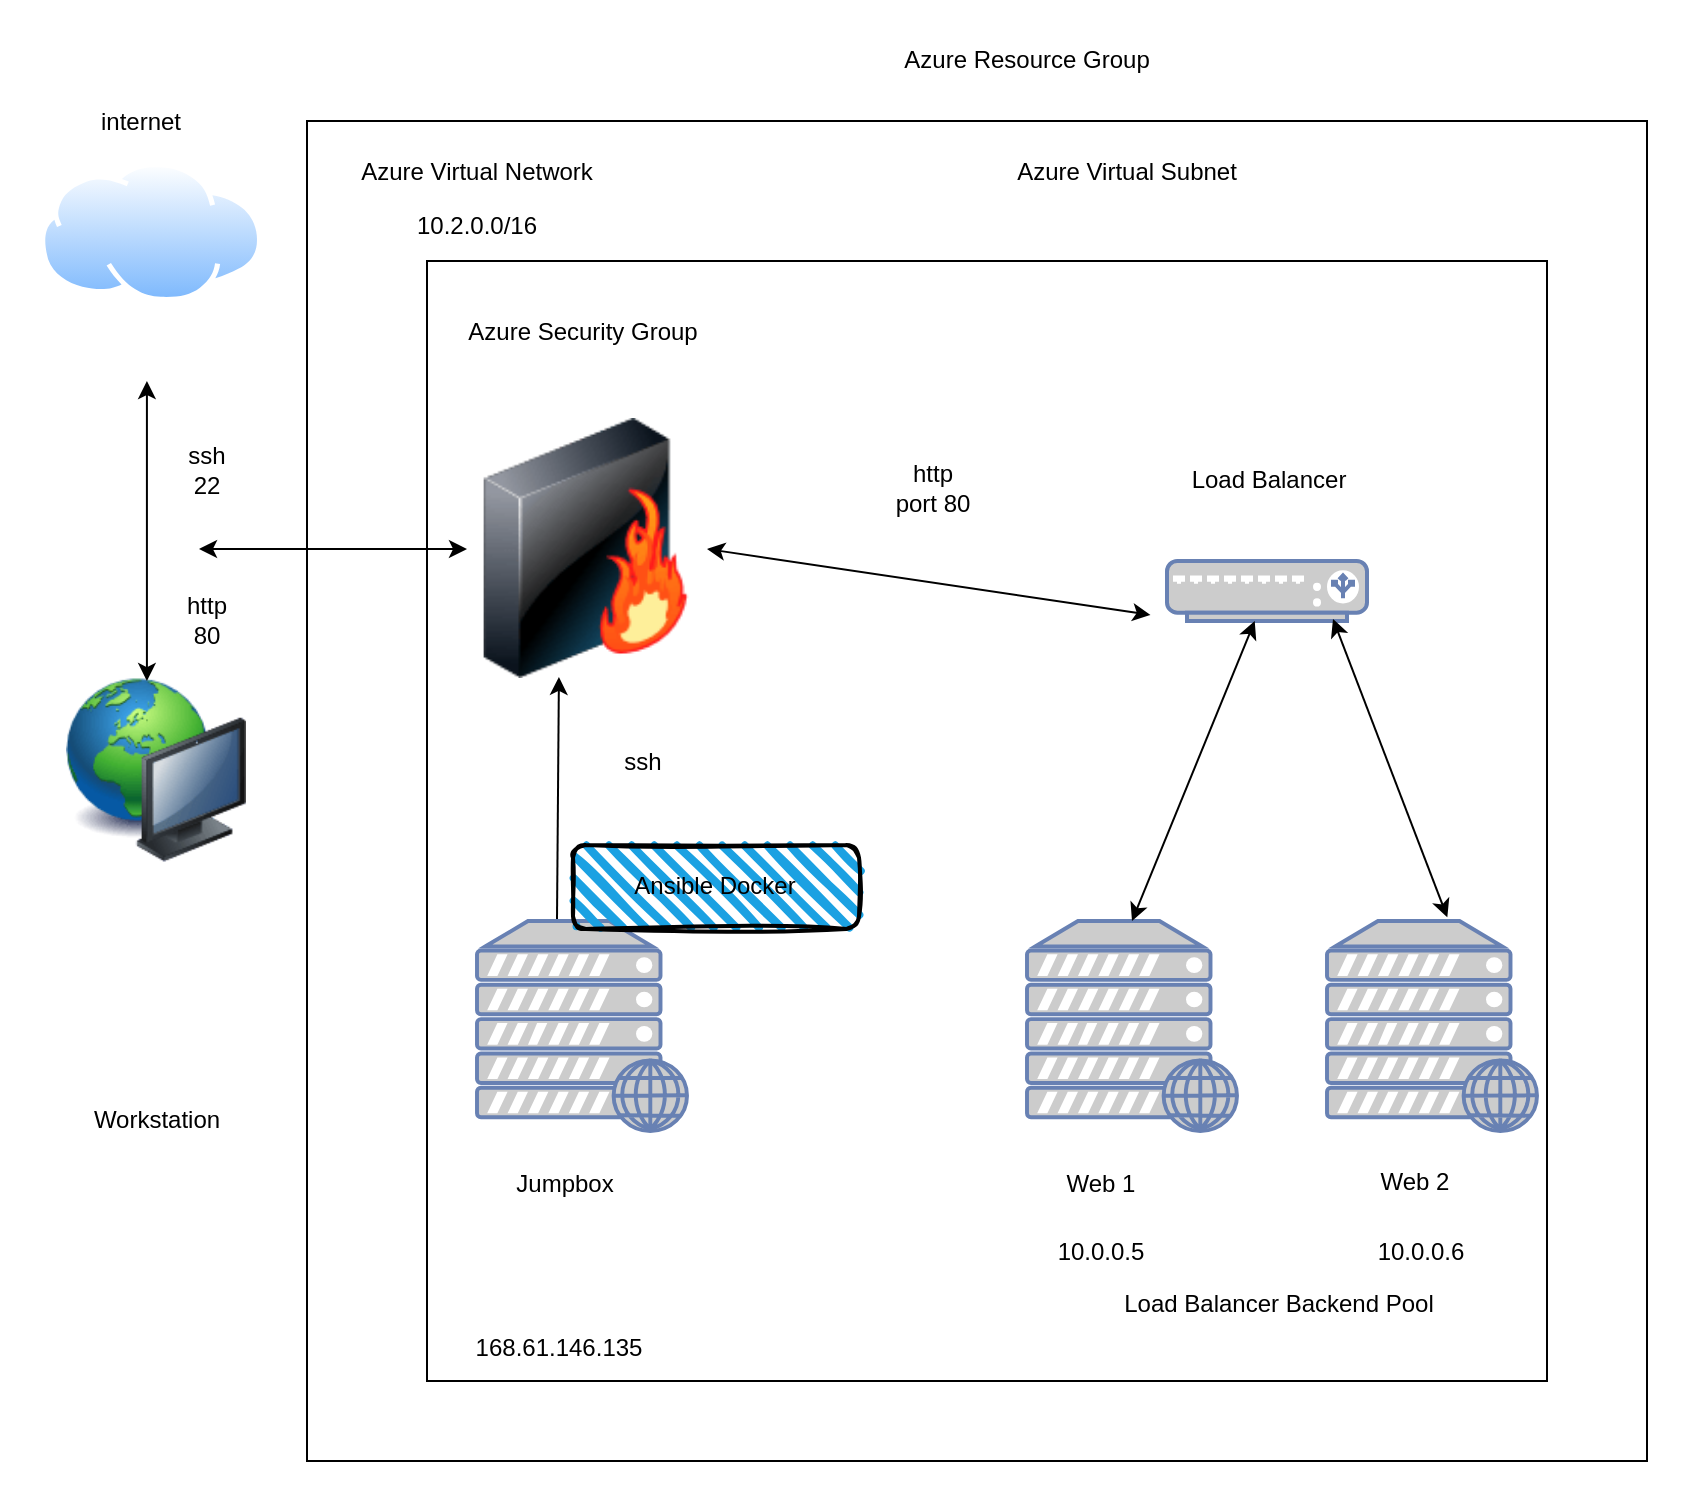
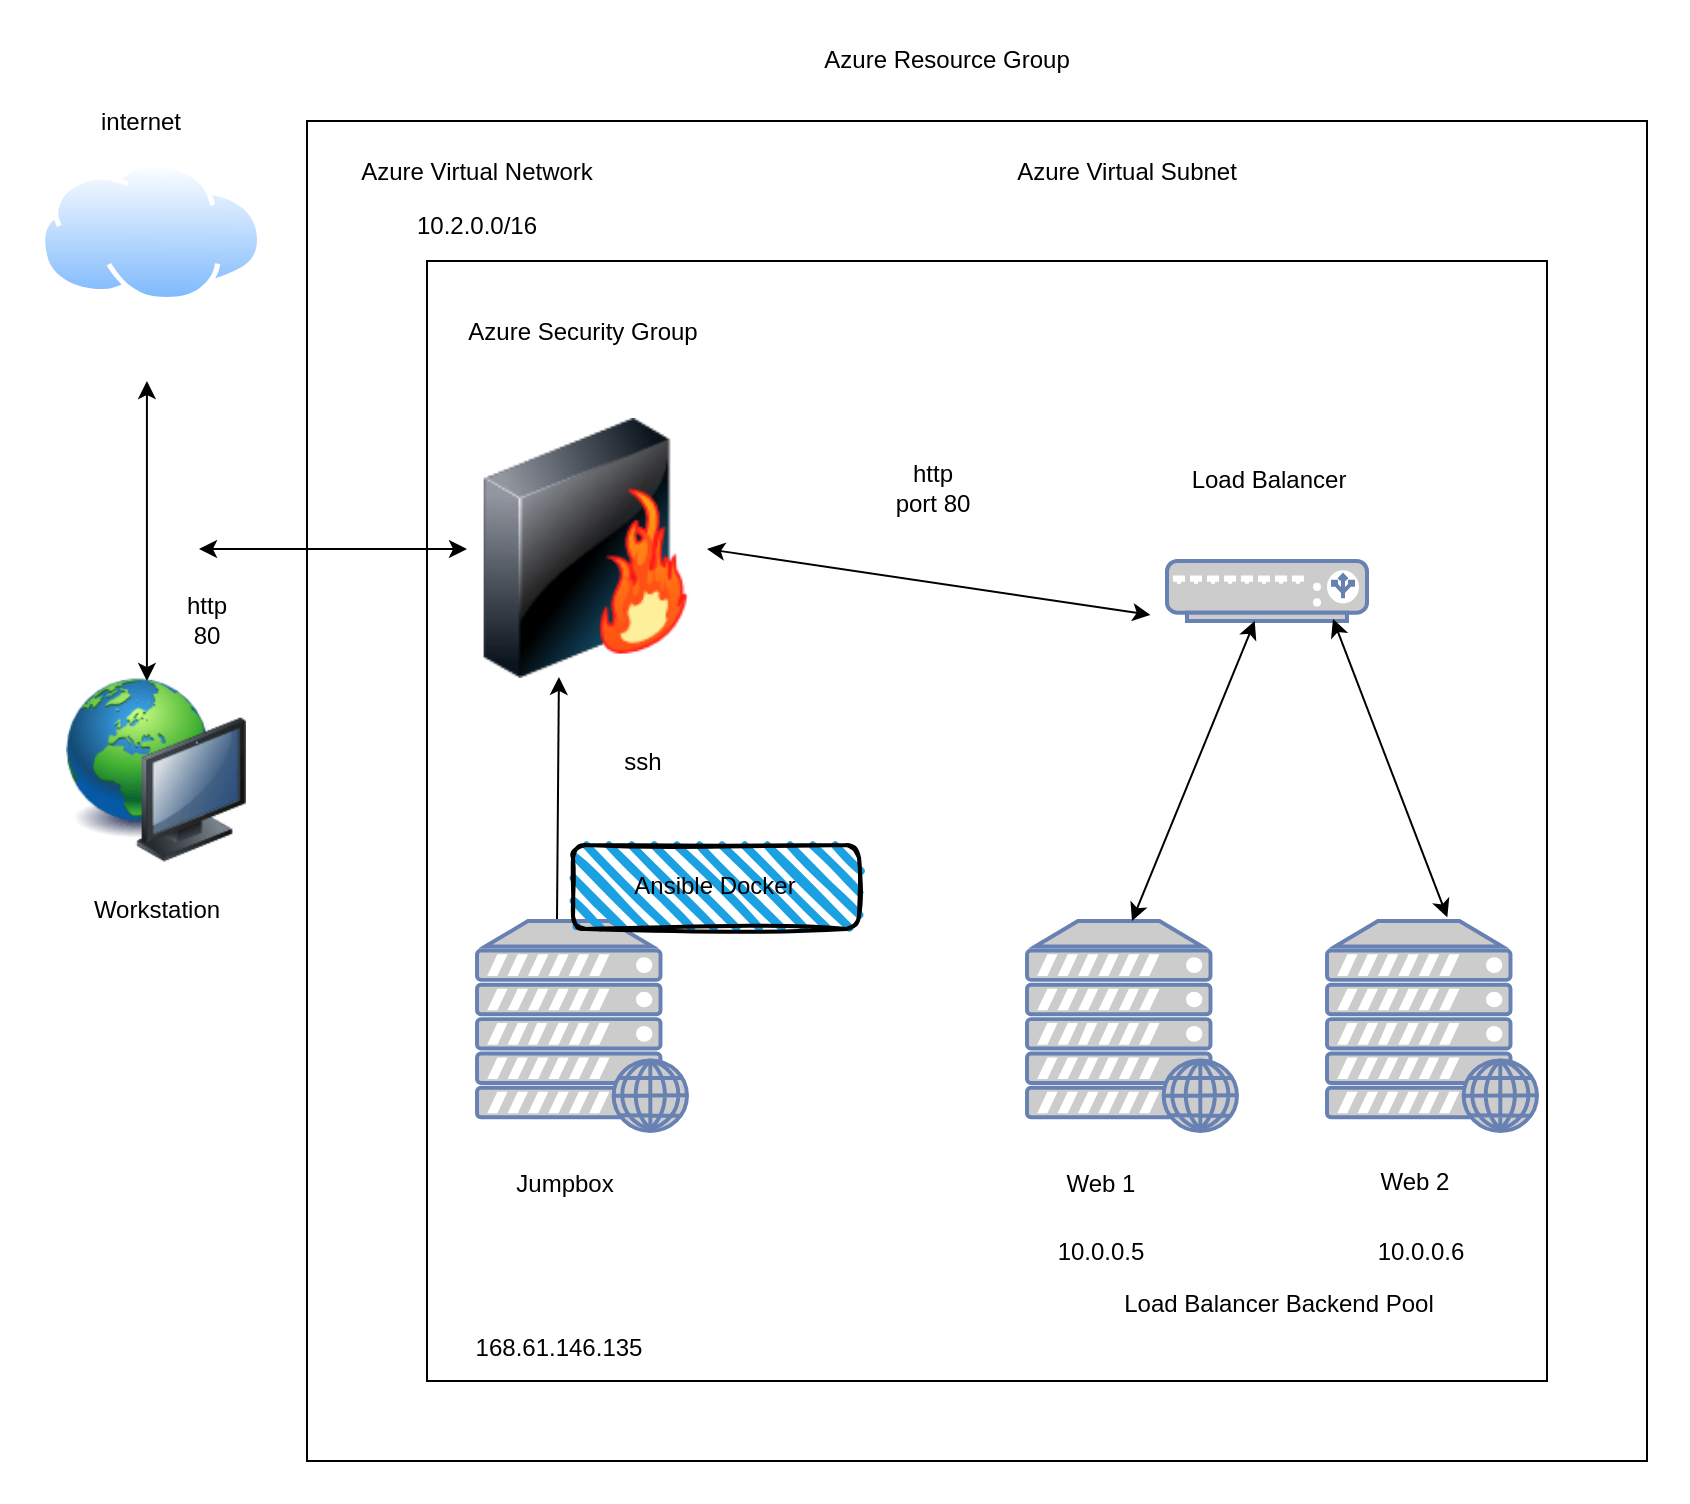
(1027, 61) -> (947, 61)
(207, 471) -> none
(157, 1121) -> (157, 911)
